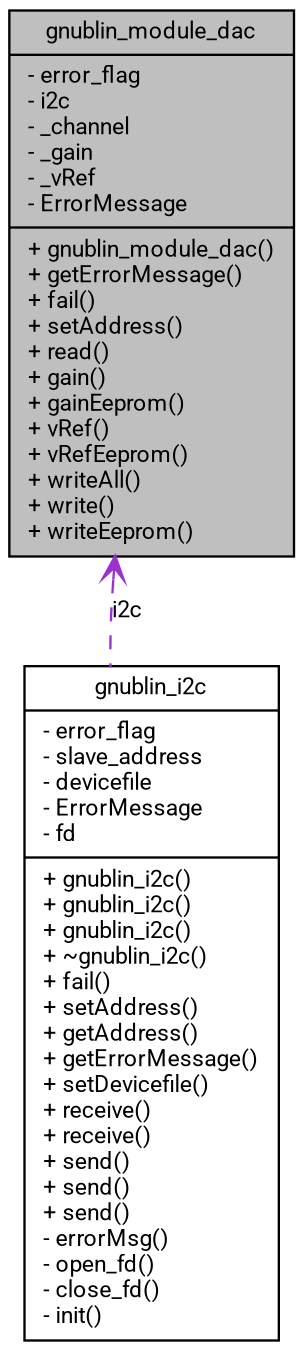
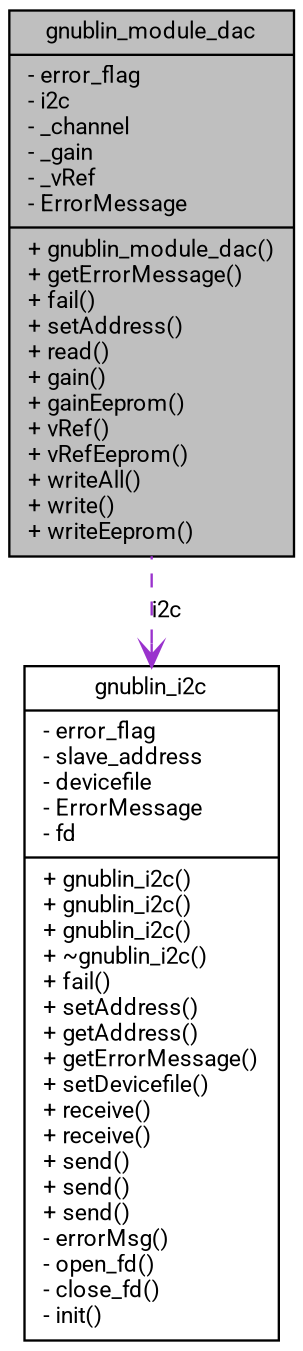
(111, 623) -> (152, 600)
